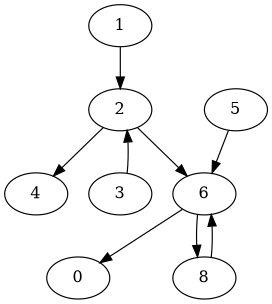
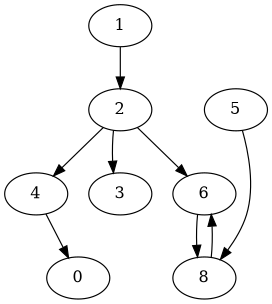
(222, 146) -> (250, 192)
(128, 158) -> (113, 146)
(146, 233) -> (55, 231)
